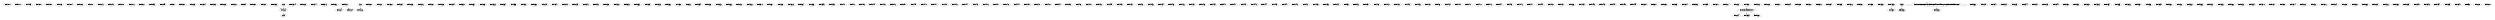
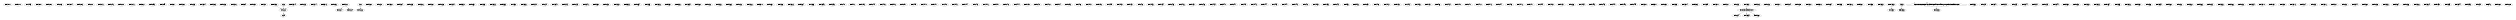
(503, 5) -> none
none -> (708, 5)
none -> (2293, 5)
none -> (2334, 5)
